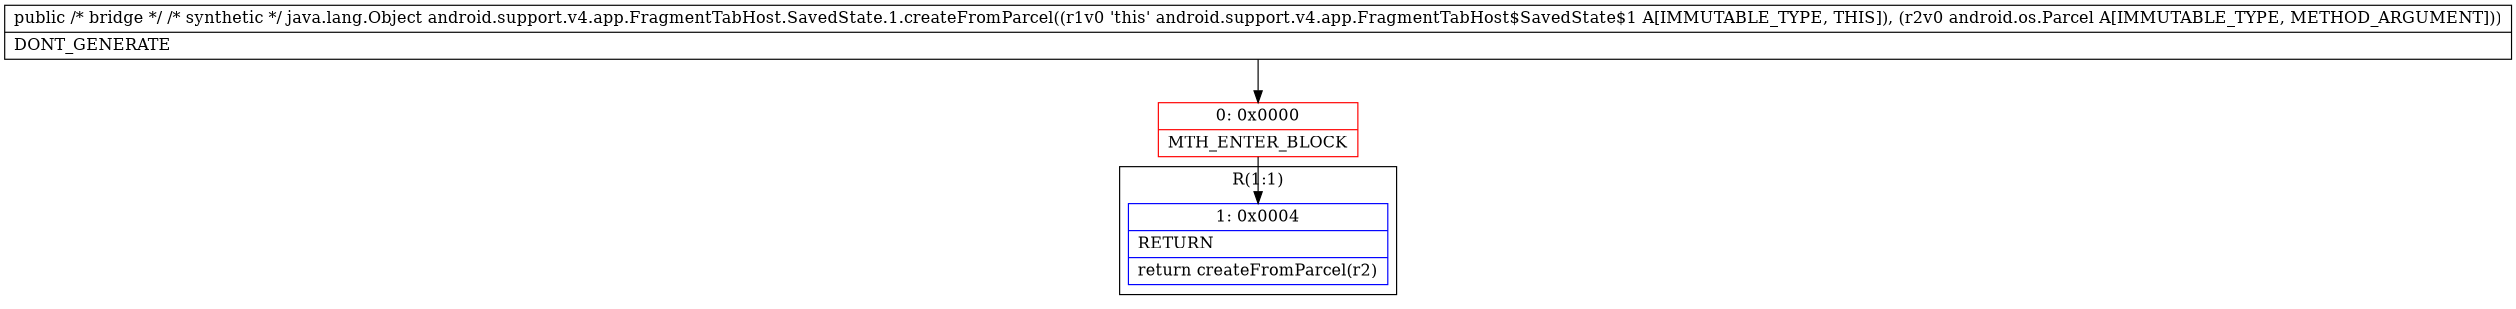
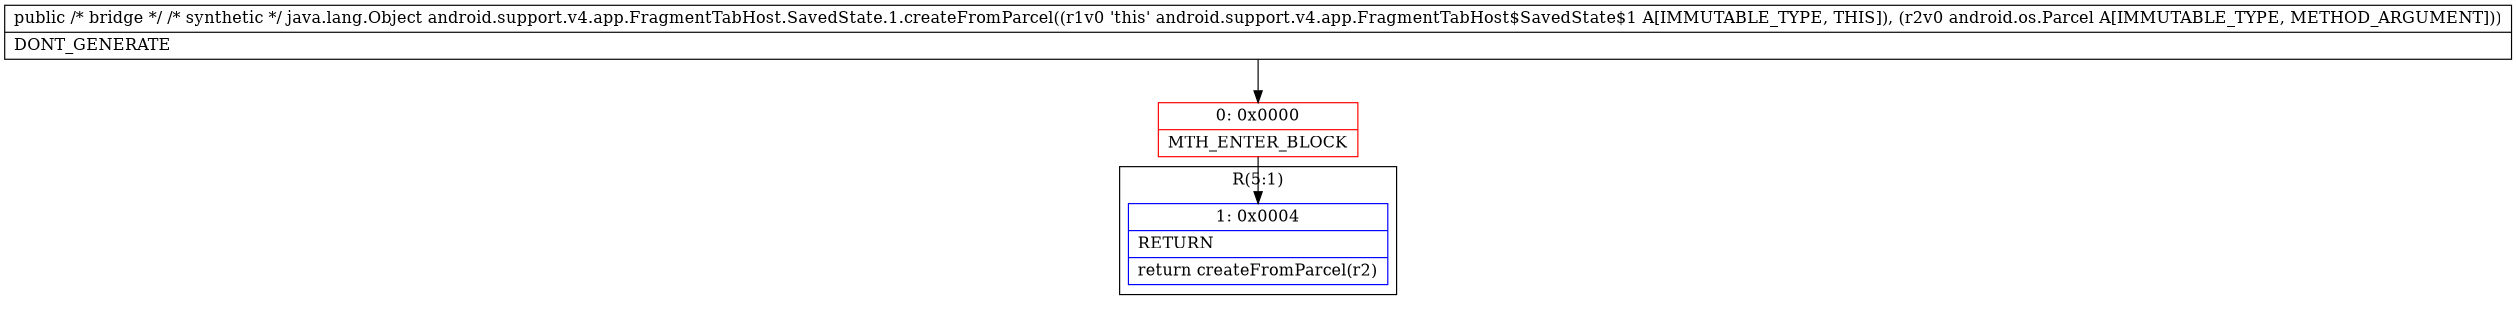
(1258, 180) -> (1258, 180)
